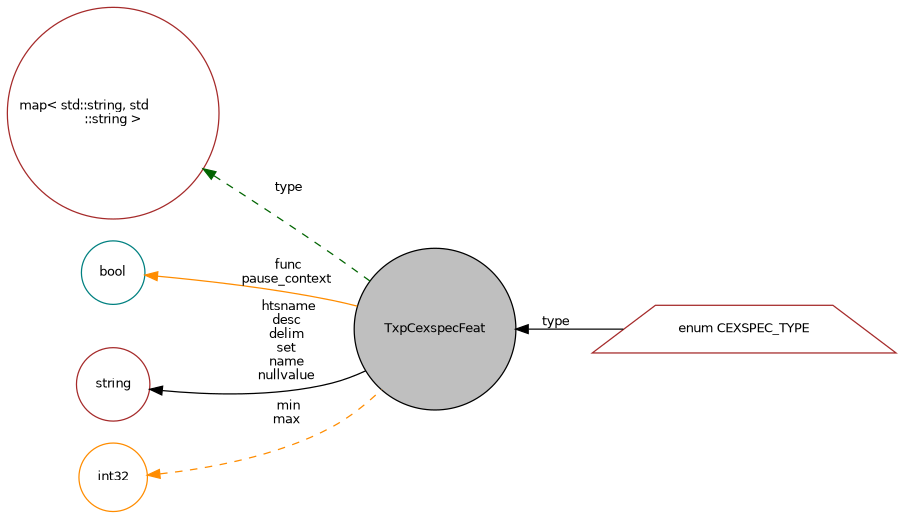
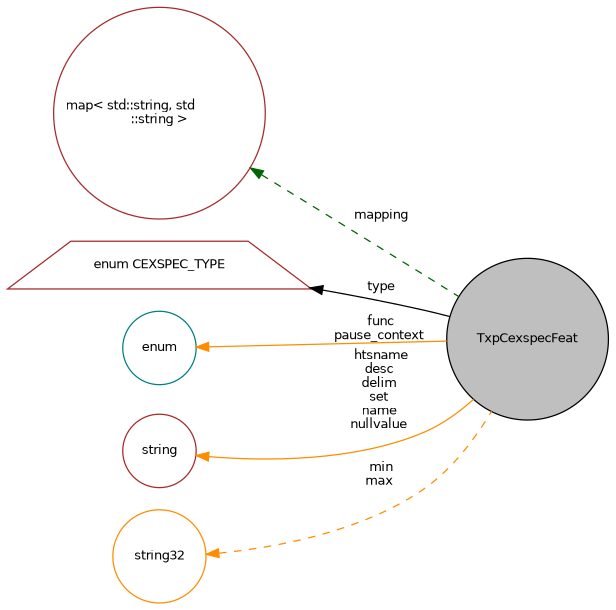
(287, 188) -> (379, 216)
(113, 273) -> (159, 348)
(576, 329) -> (386, 302)
(266, 393) -> (348, 453)
(113, 477) -> (159, 556)
